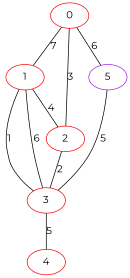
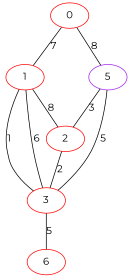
(94, 46) -> (94, 46)
(68, 77) -> (87, 108)
(51, 108) -> (51, 108)
(46, 262) -> (46, 262)
